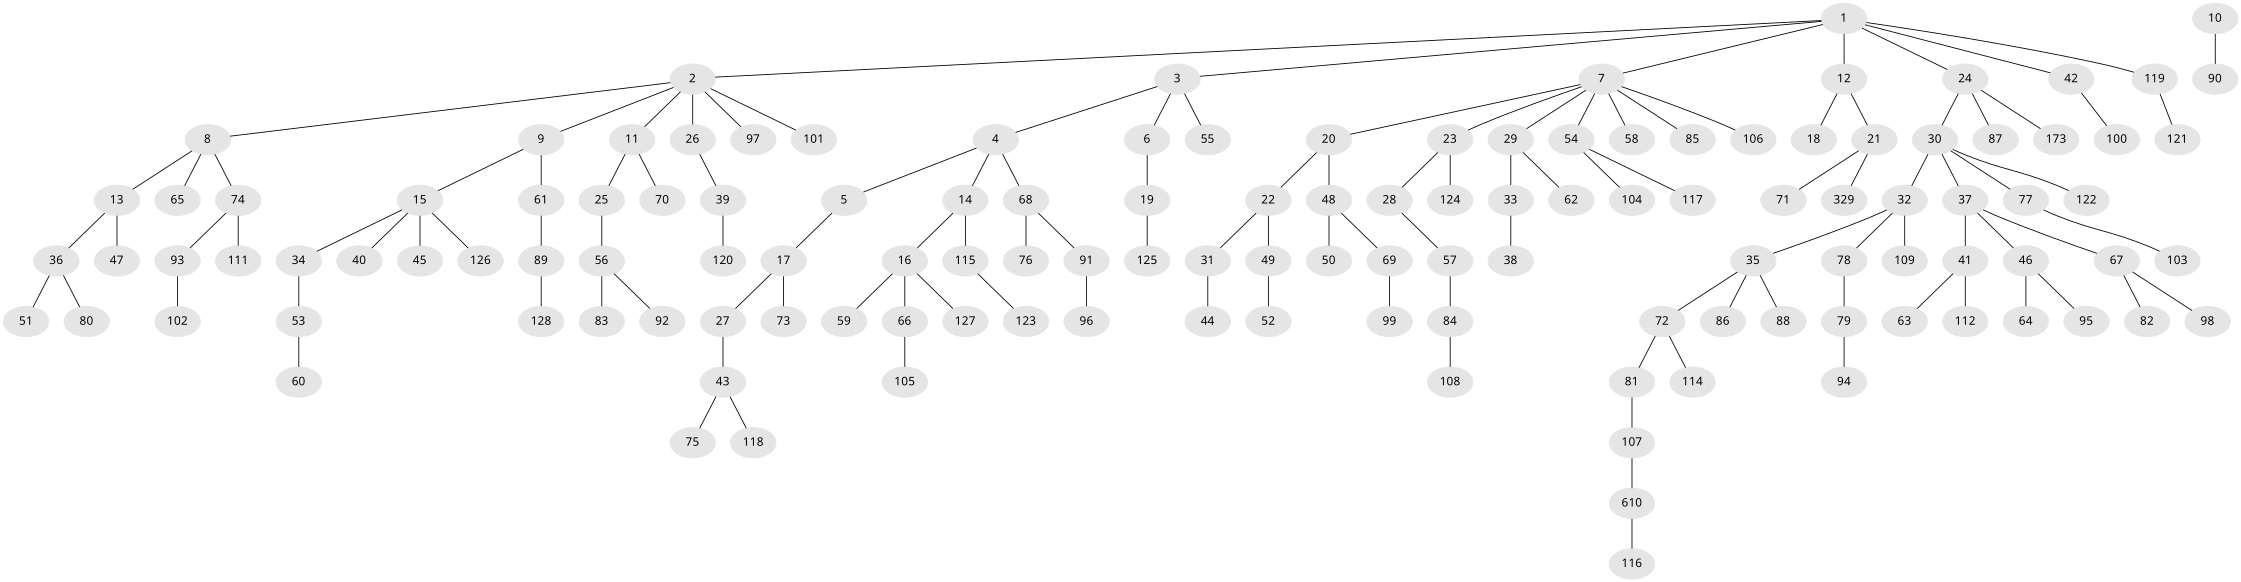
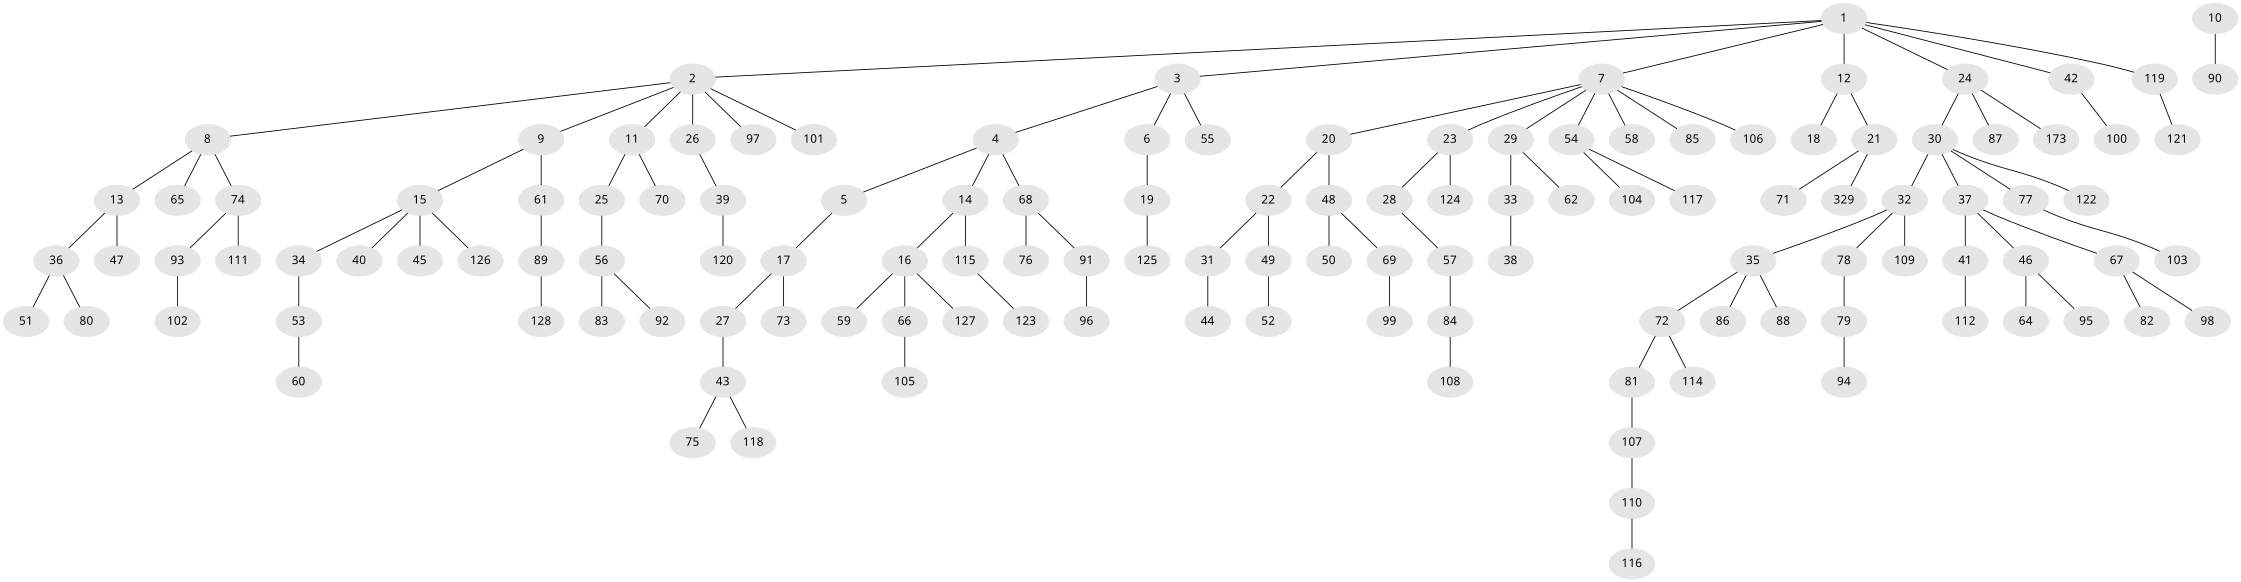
(1905, 322) -> none
(1632, 503) -> (1632, 503)
